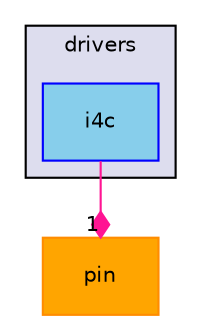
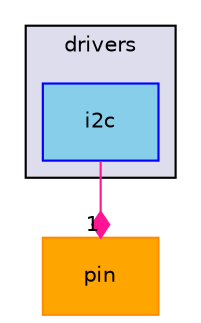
(101, 122) -> (101, 122)
